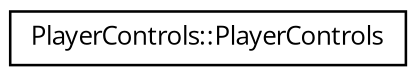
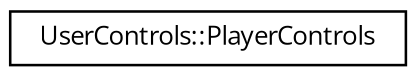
(208, 38) -> (208, 38)
